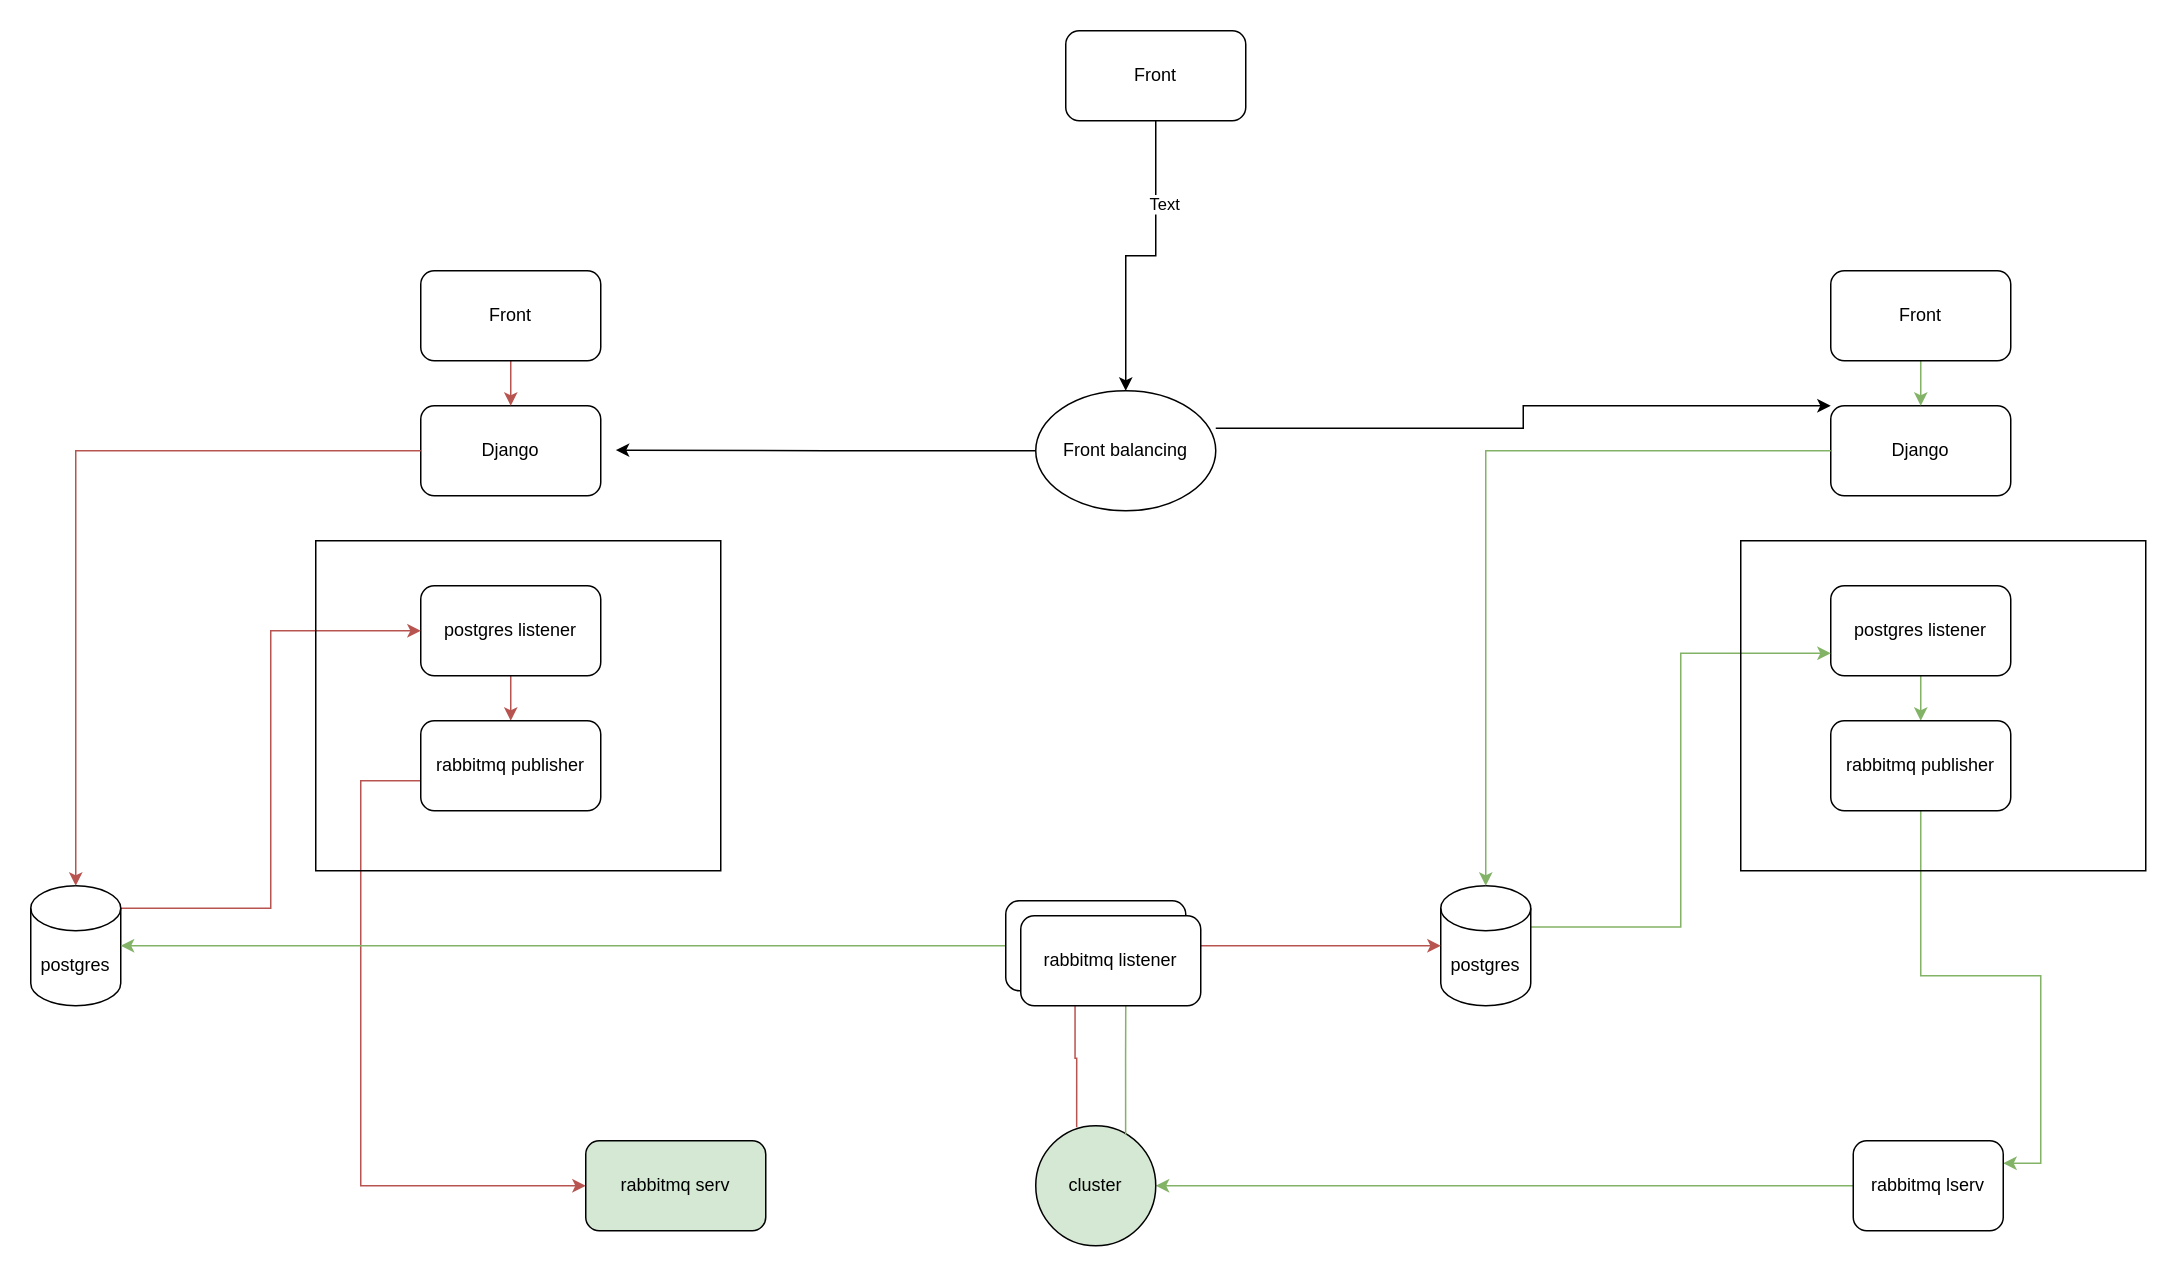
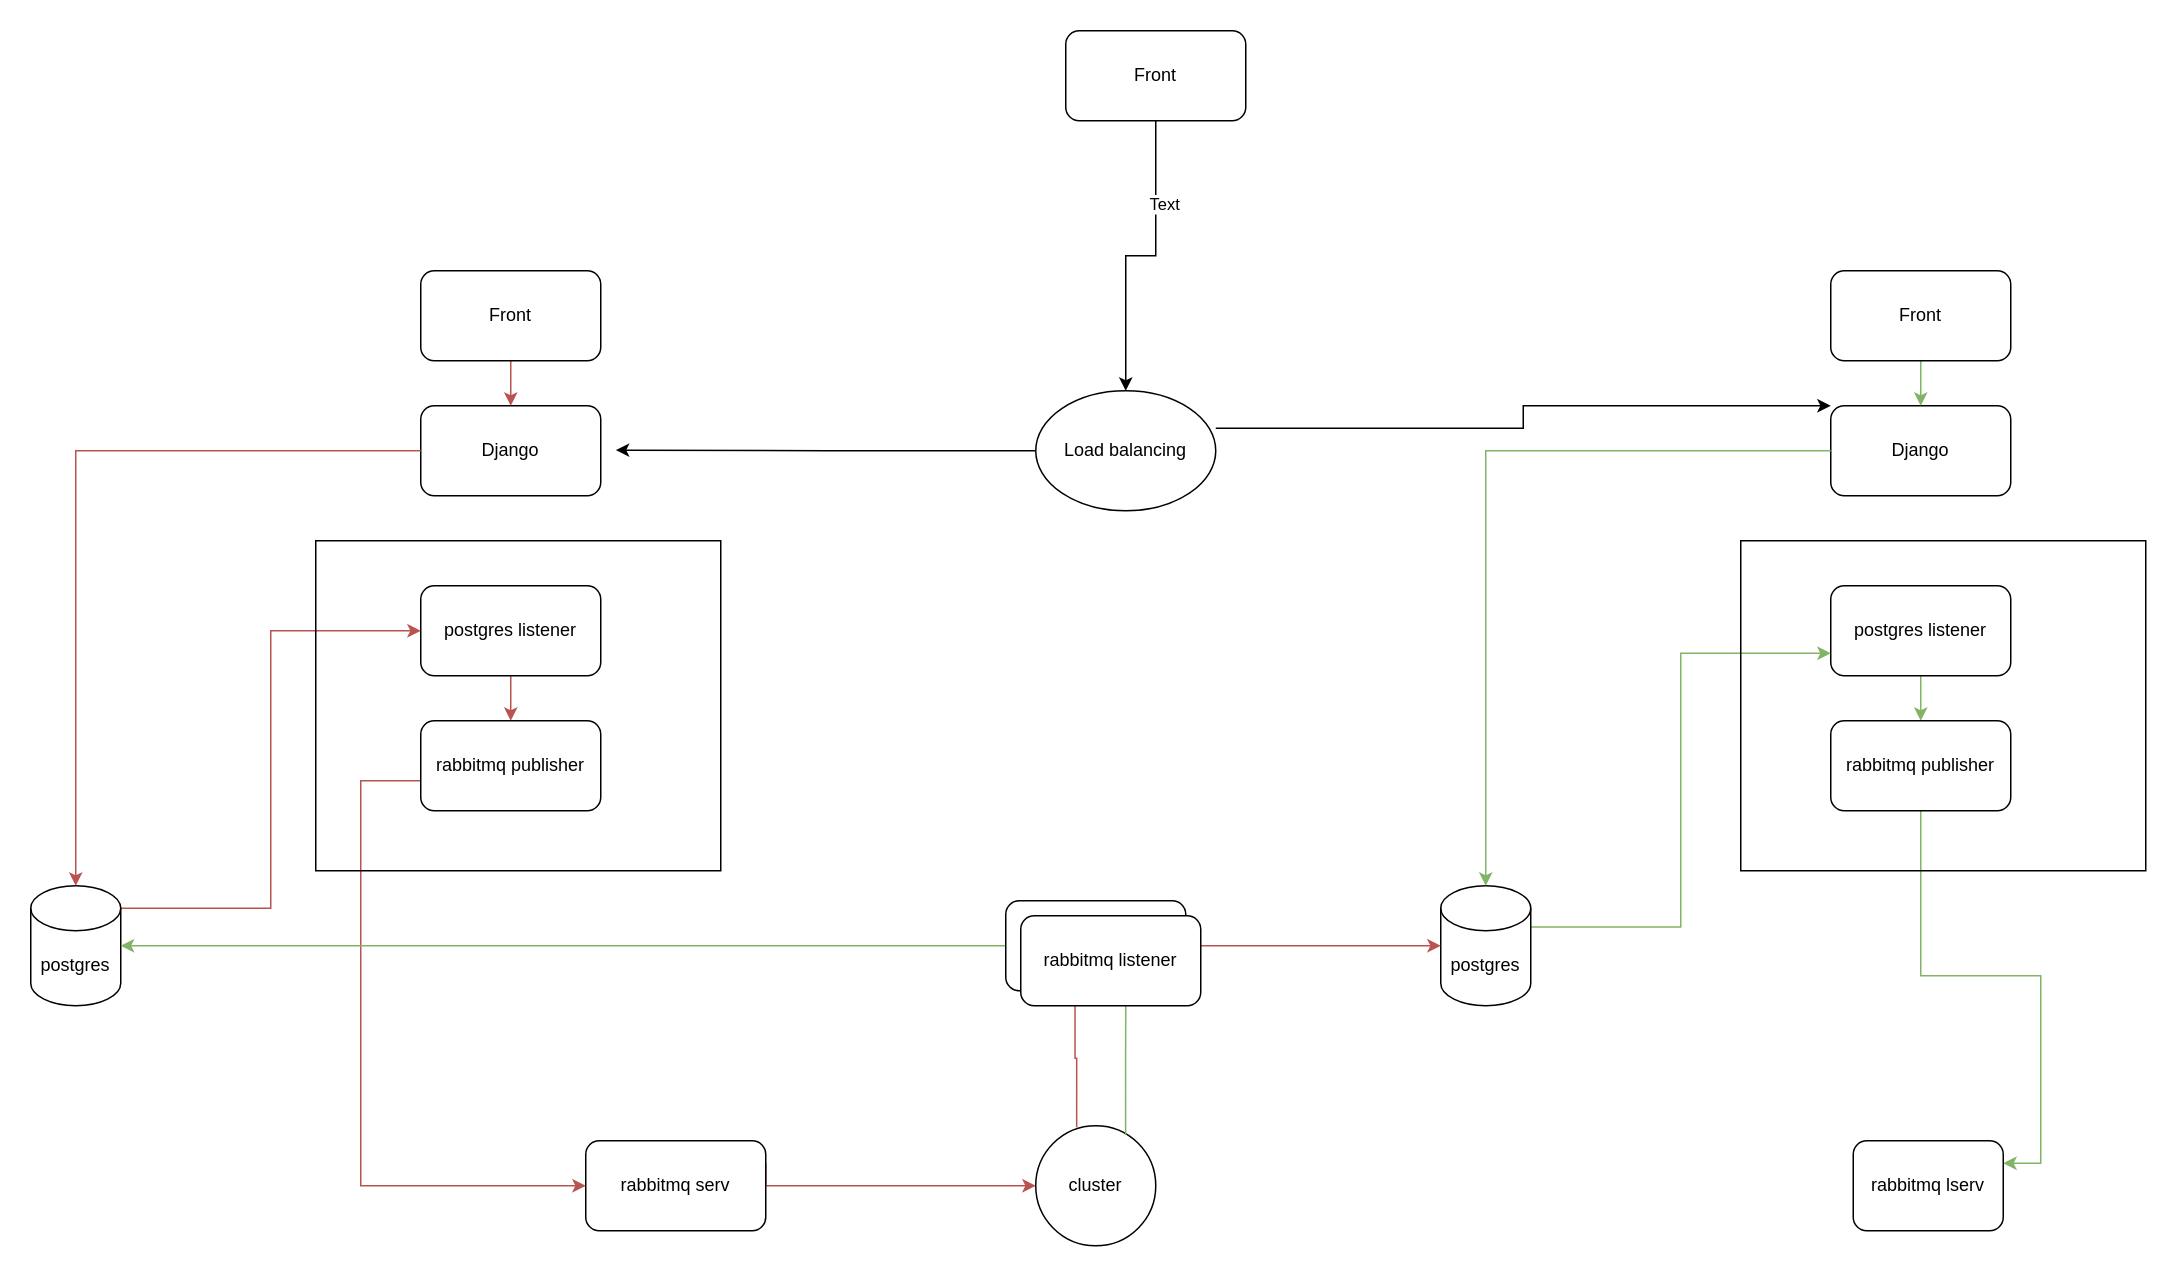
(1126, 451) -> (1126, 451)
(676, 1186) -> (676, 1186)
none -> (894, 1186)
(1096, 1186) -> (1096, 1186)
(1510, 1186) -> none
